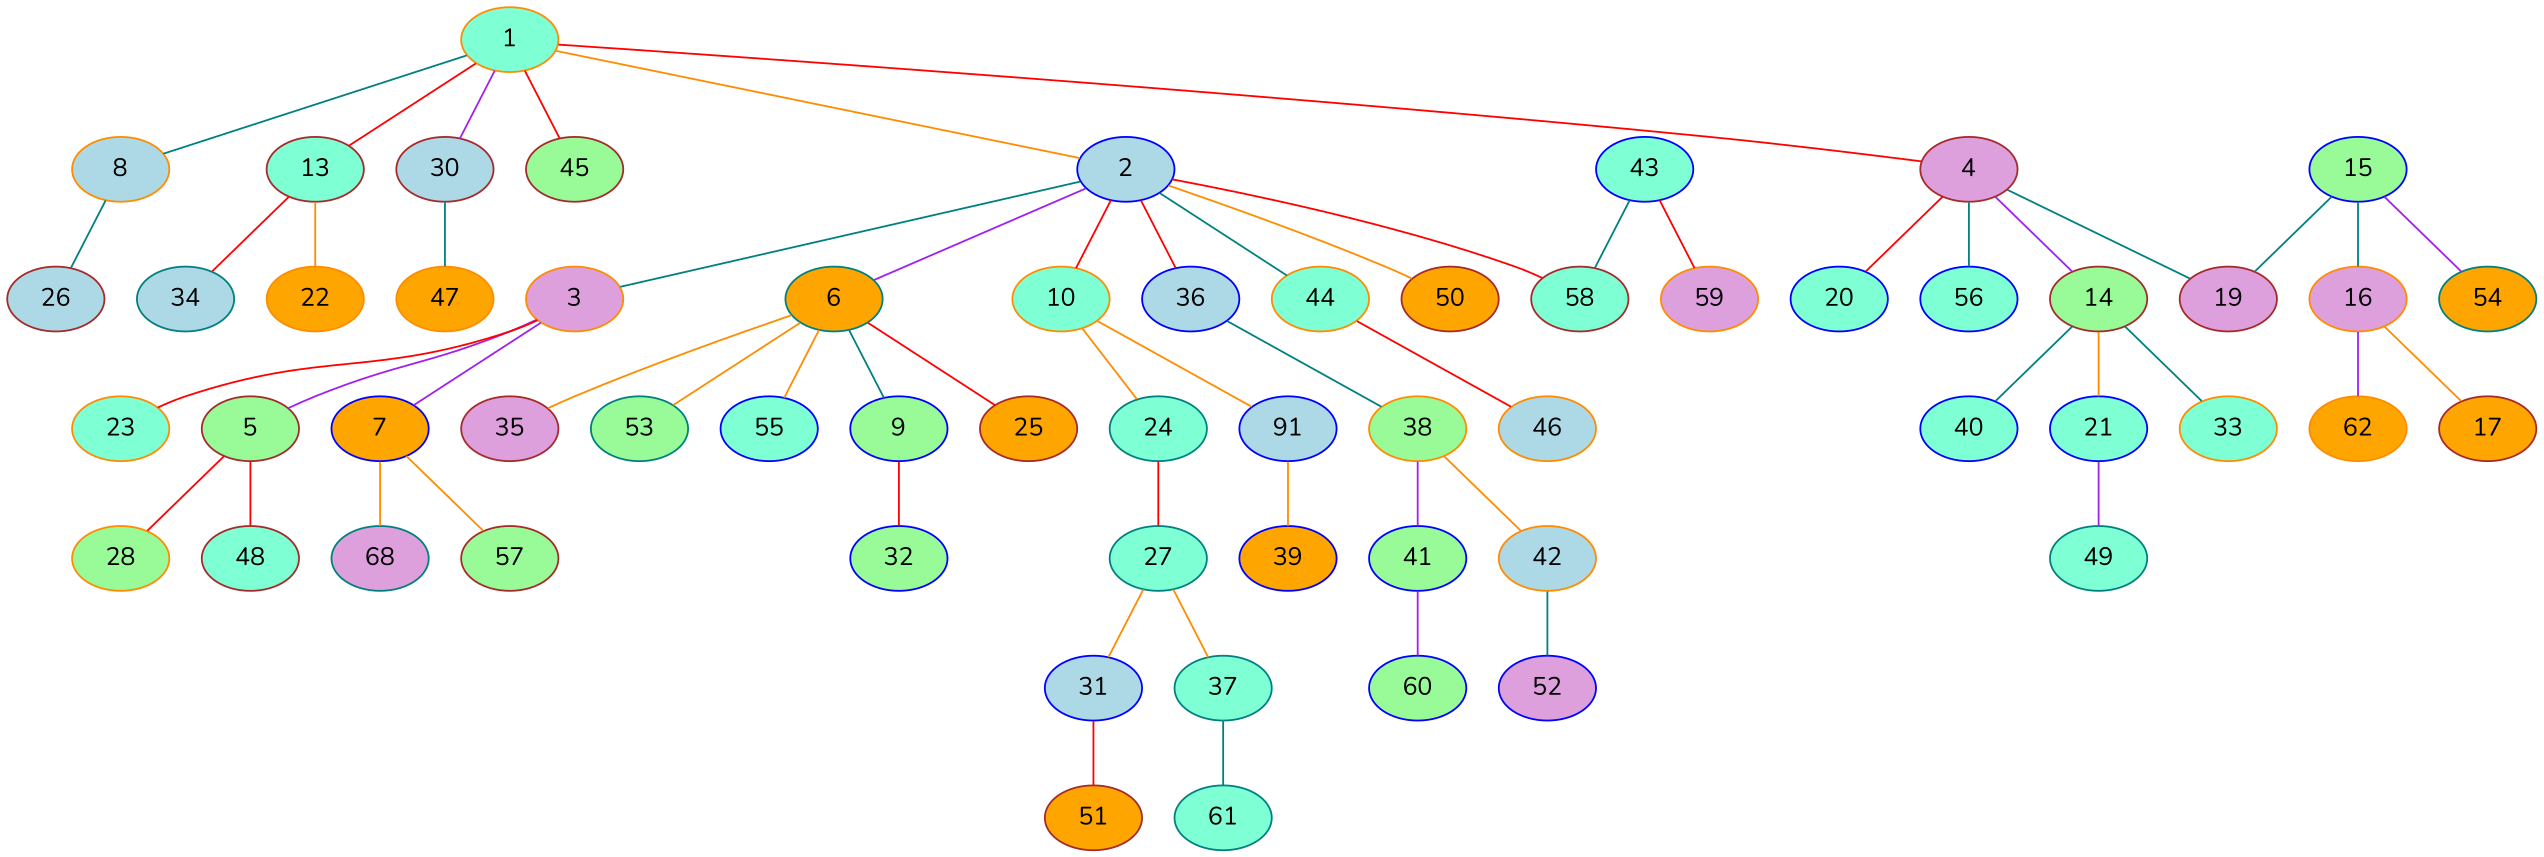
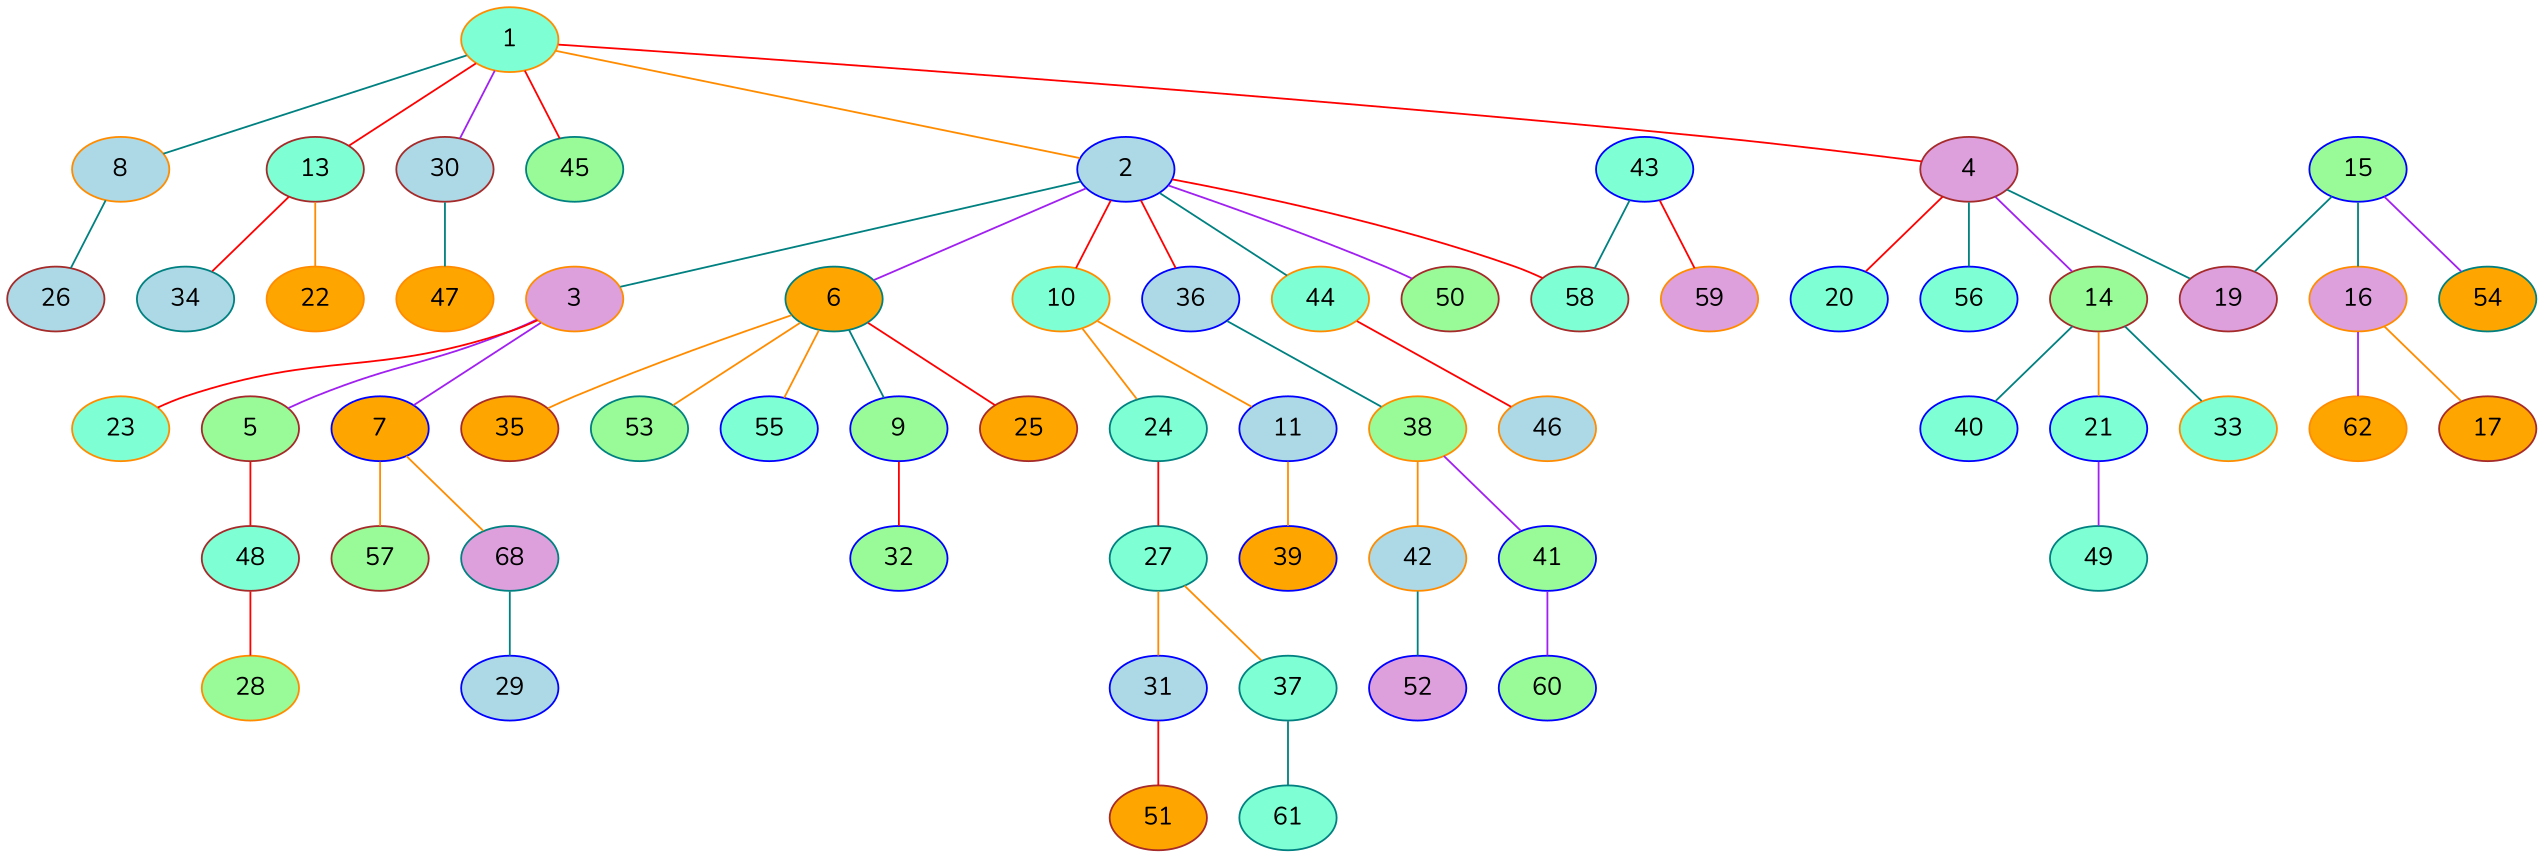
(575, 169) -> (575, 169)
(1291, 230) -> (1291, 230)
(1450, 299) -> (1450, 299)
(510, 429) -> (510, 429)
(1288, 429) -> (1288, 429)
(186, 493) -> (250, 623)
none -> (510, 688)
